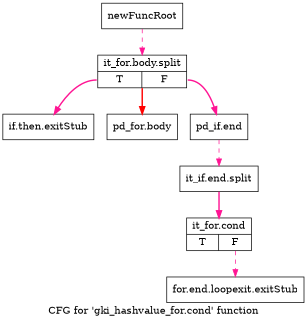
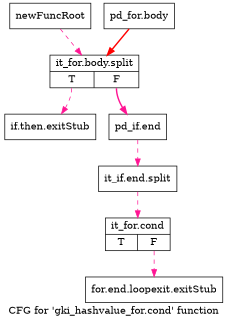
(74, 89) -> (70, 98)
(142, 97) -> (121, 39)
(219, 201) -> (138, 201)
